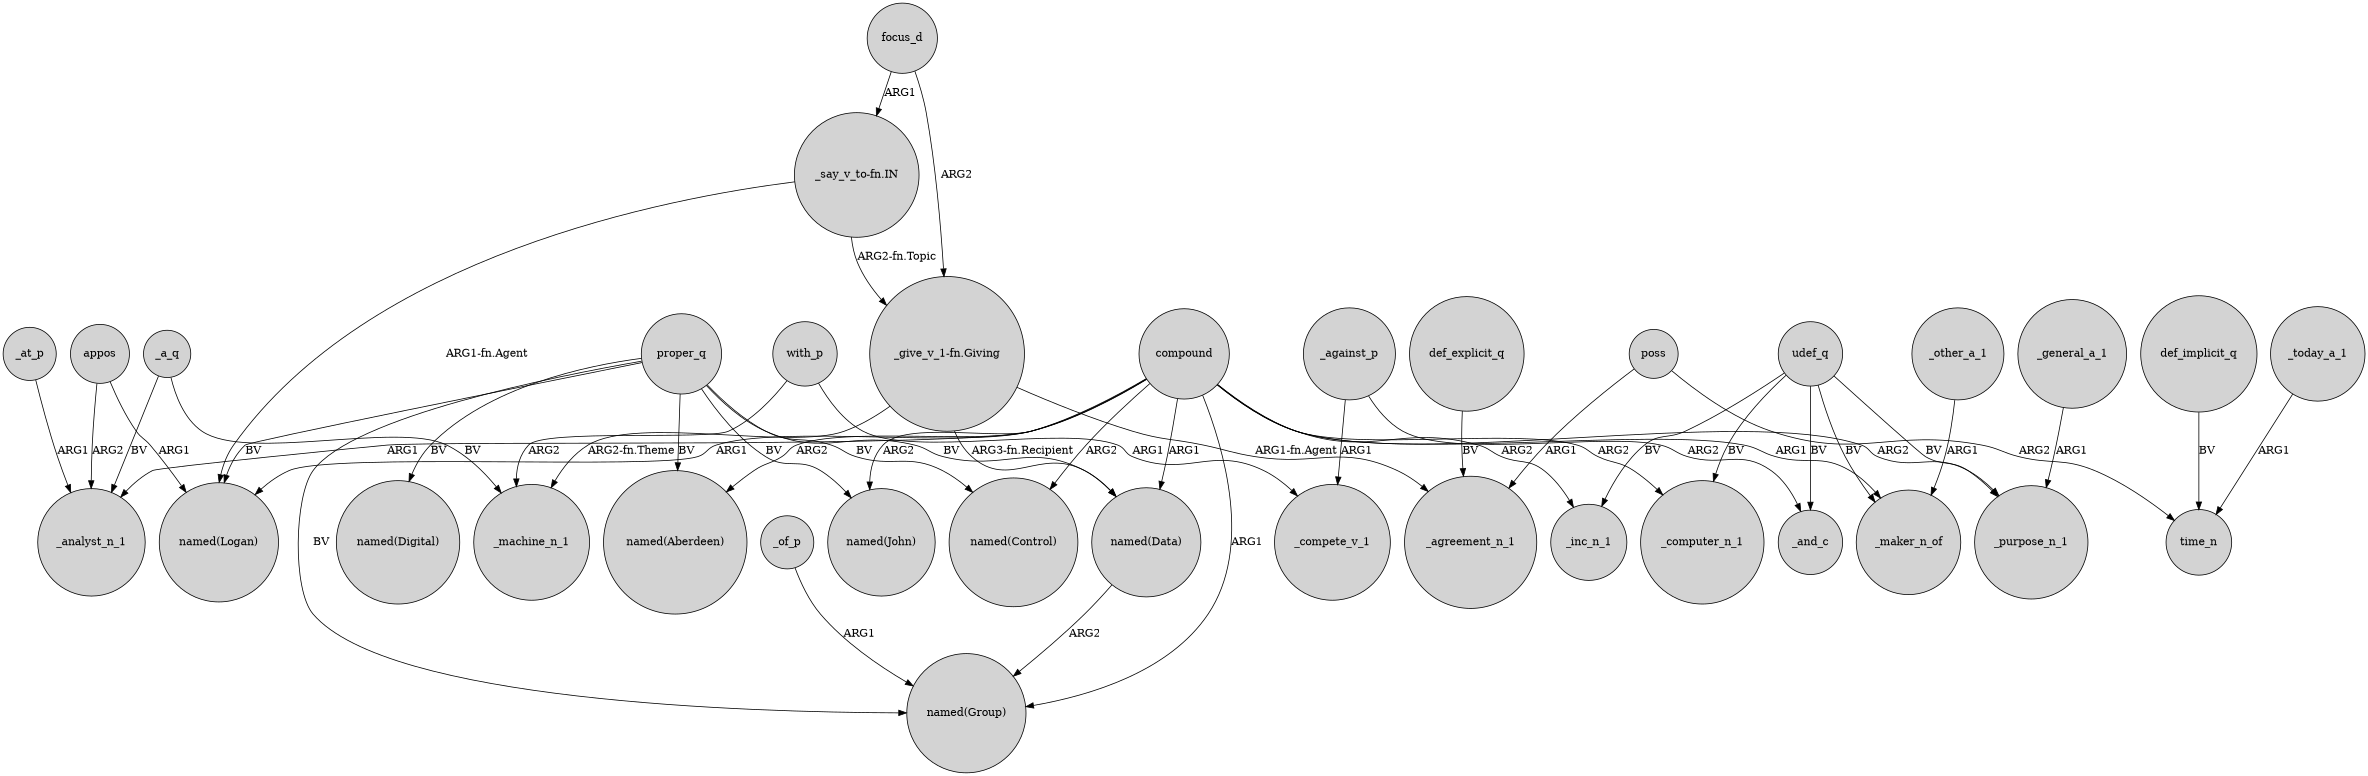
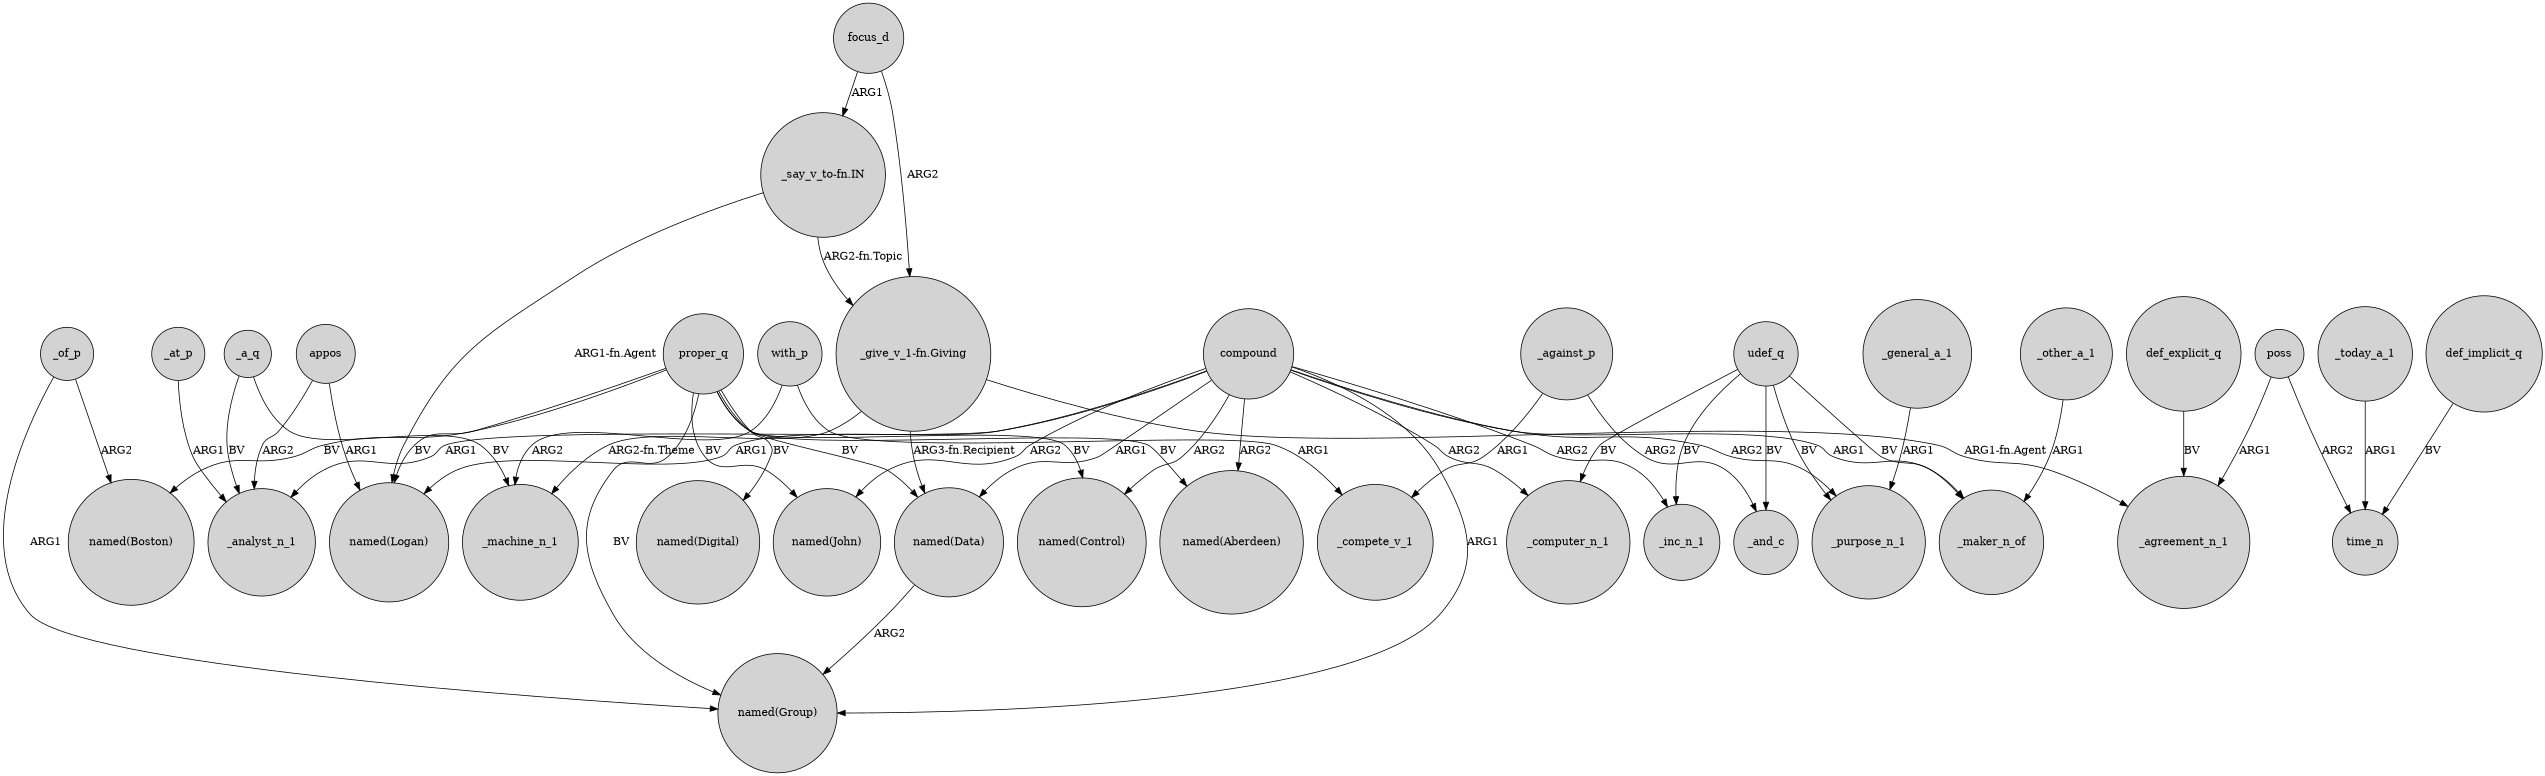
none -> (131, 542)
